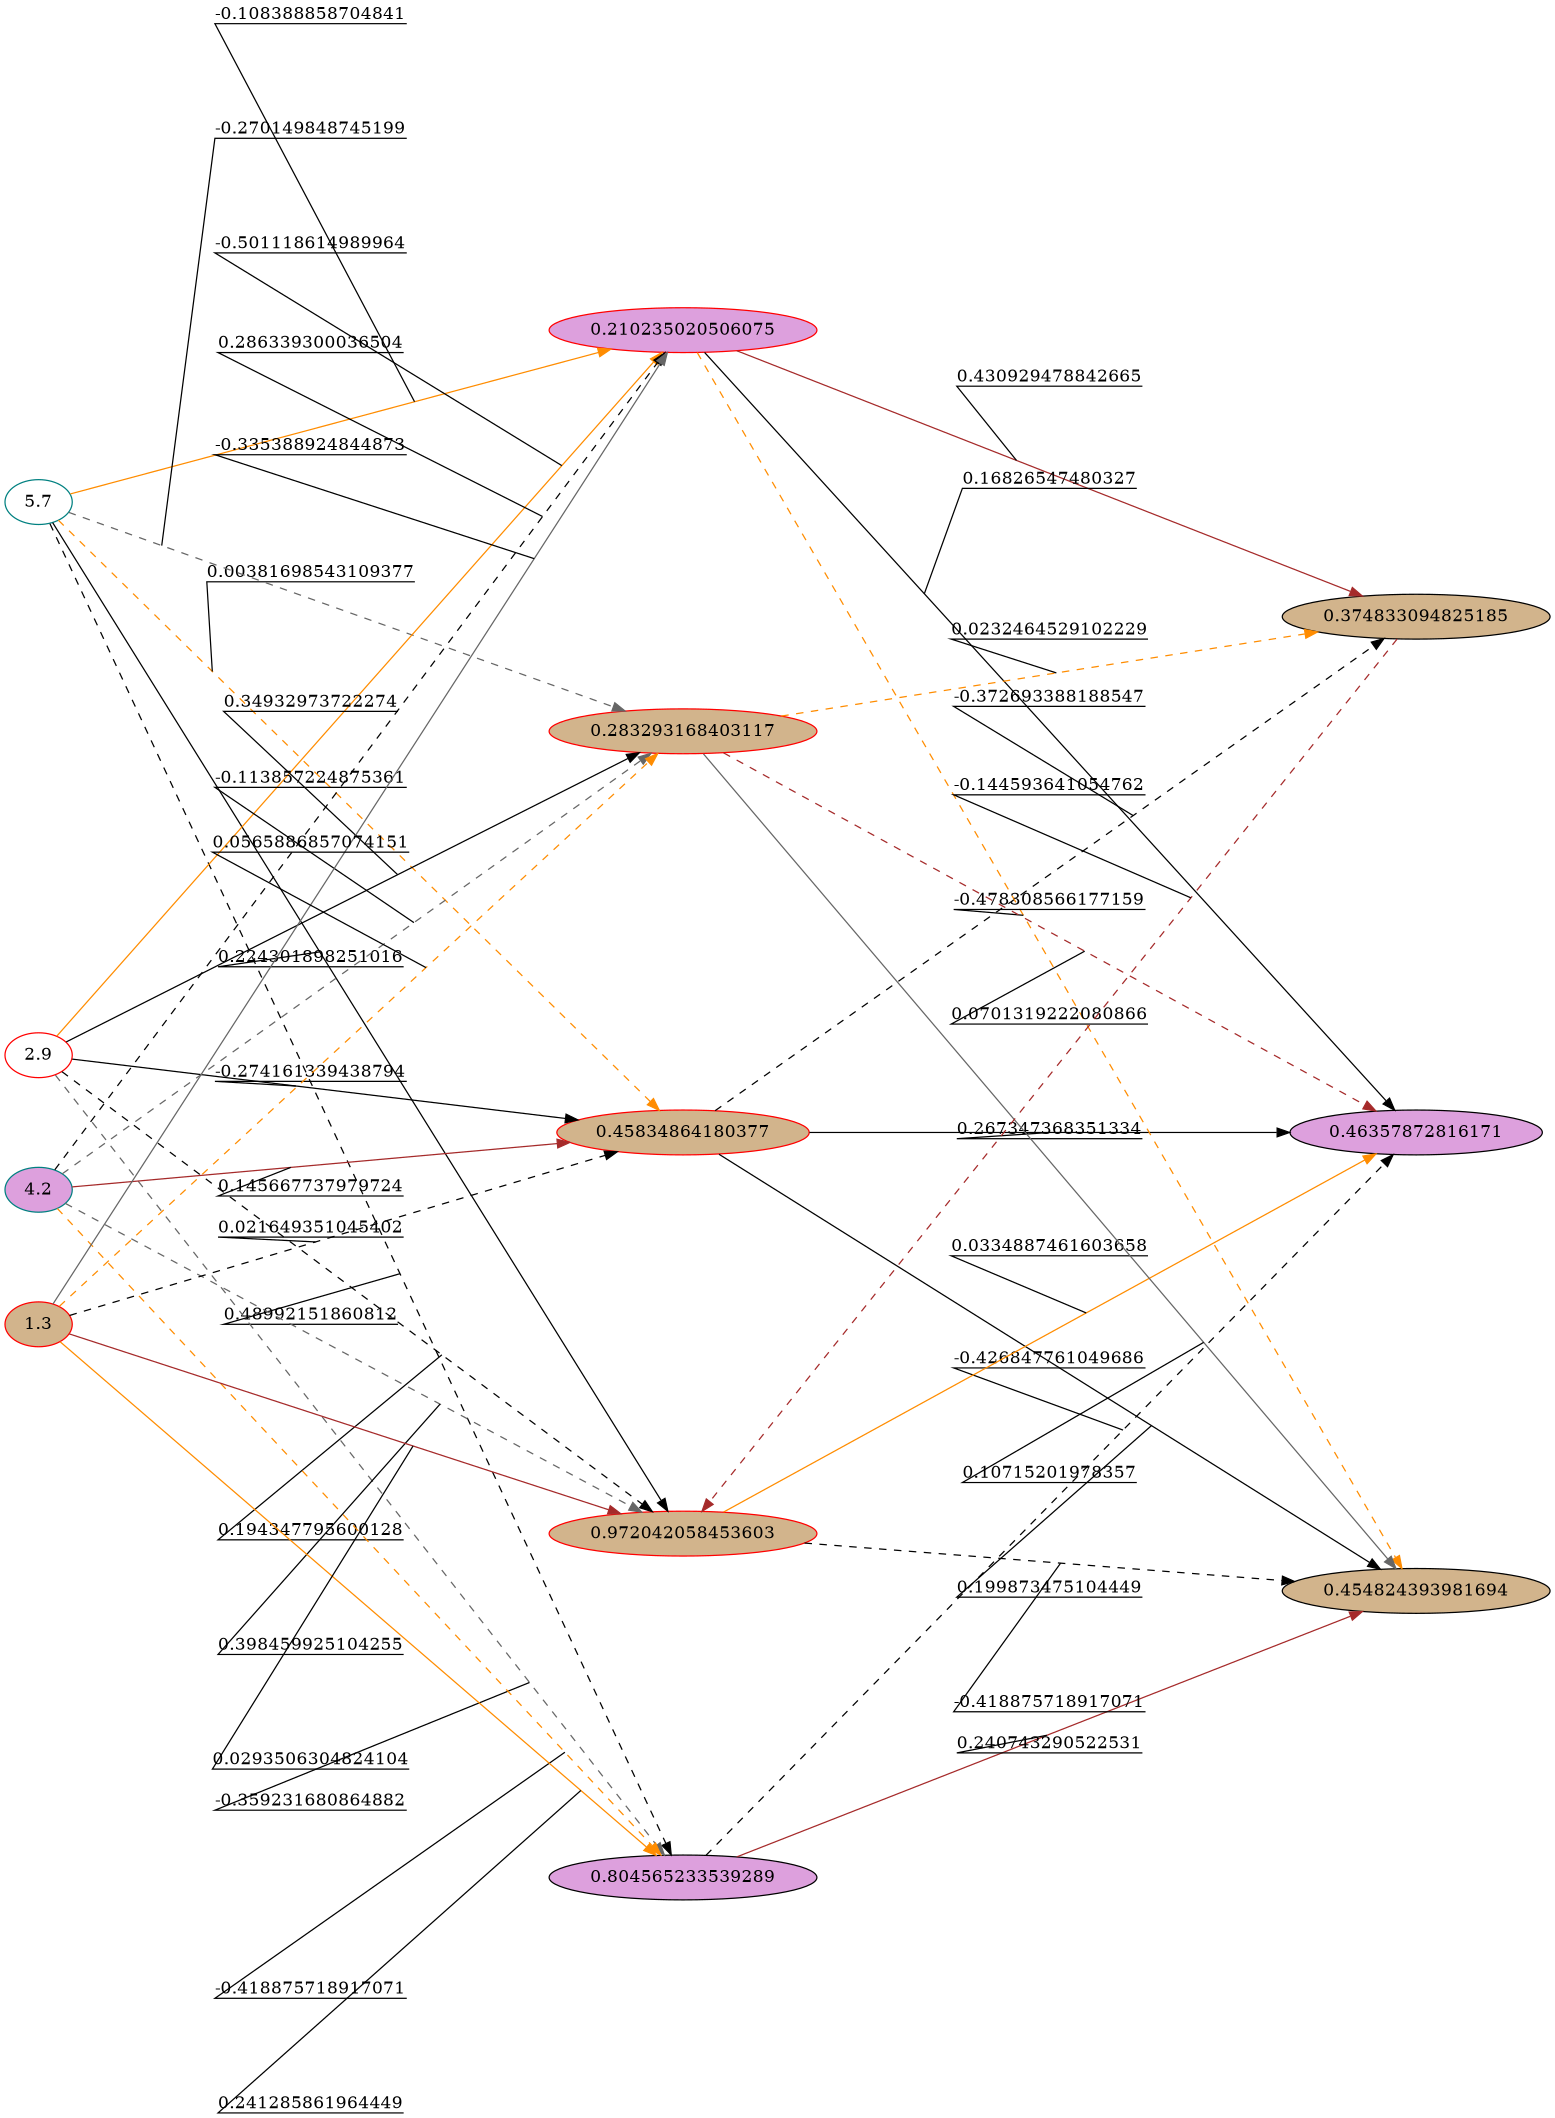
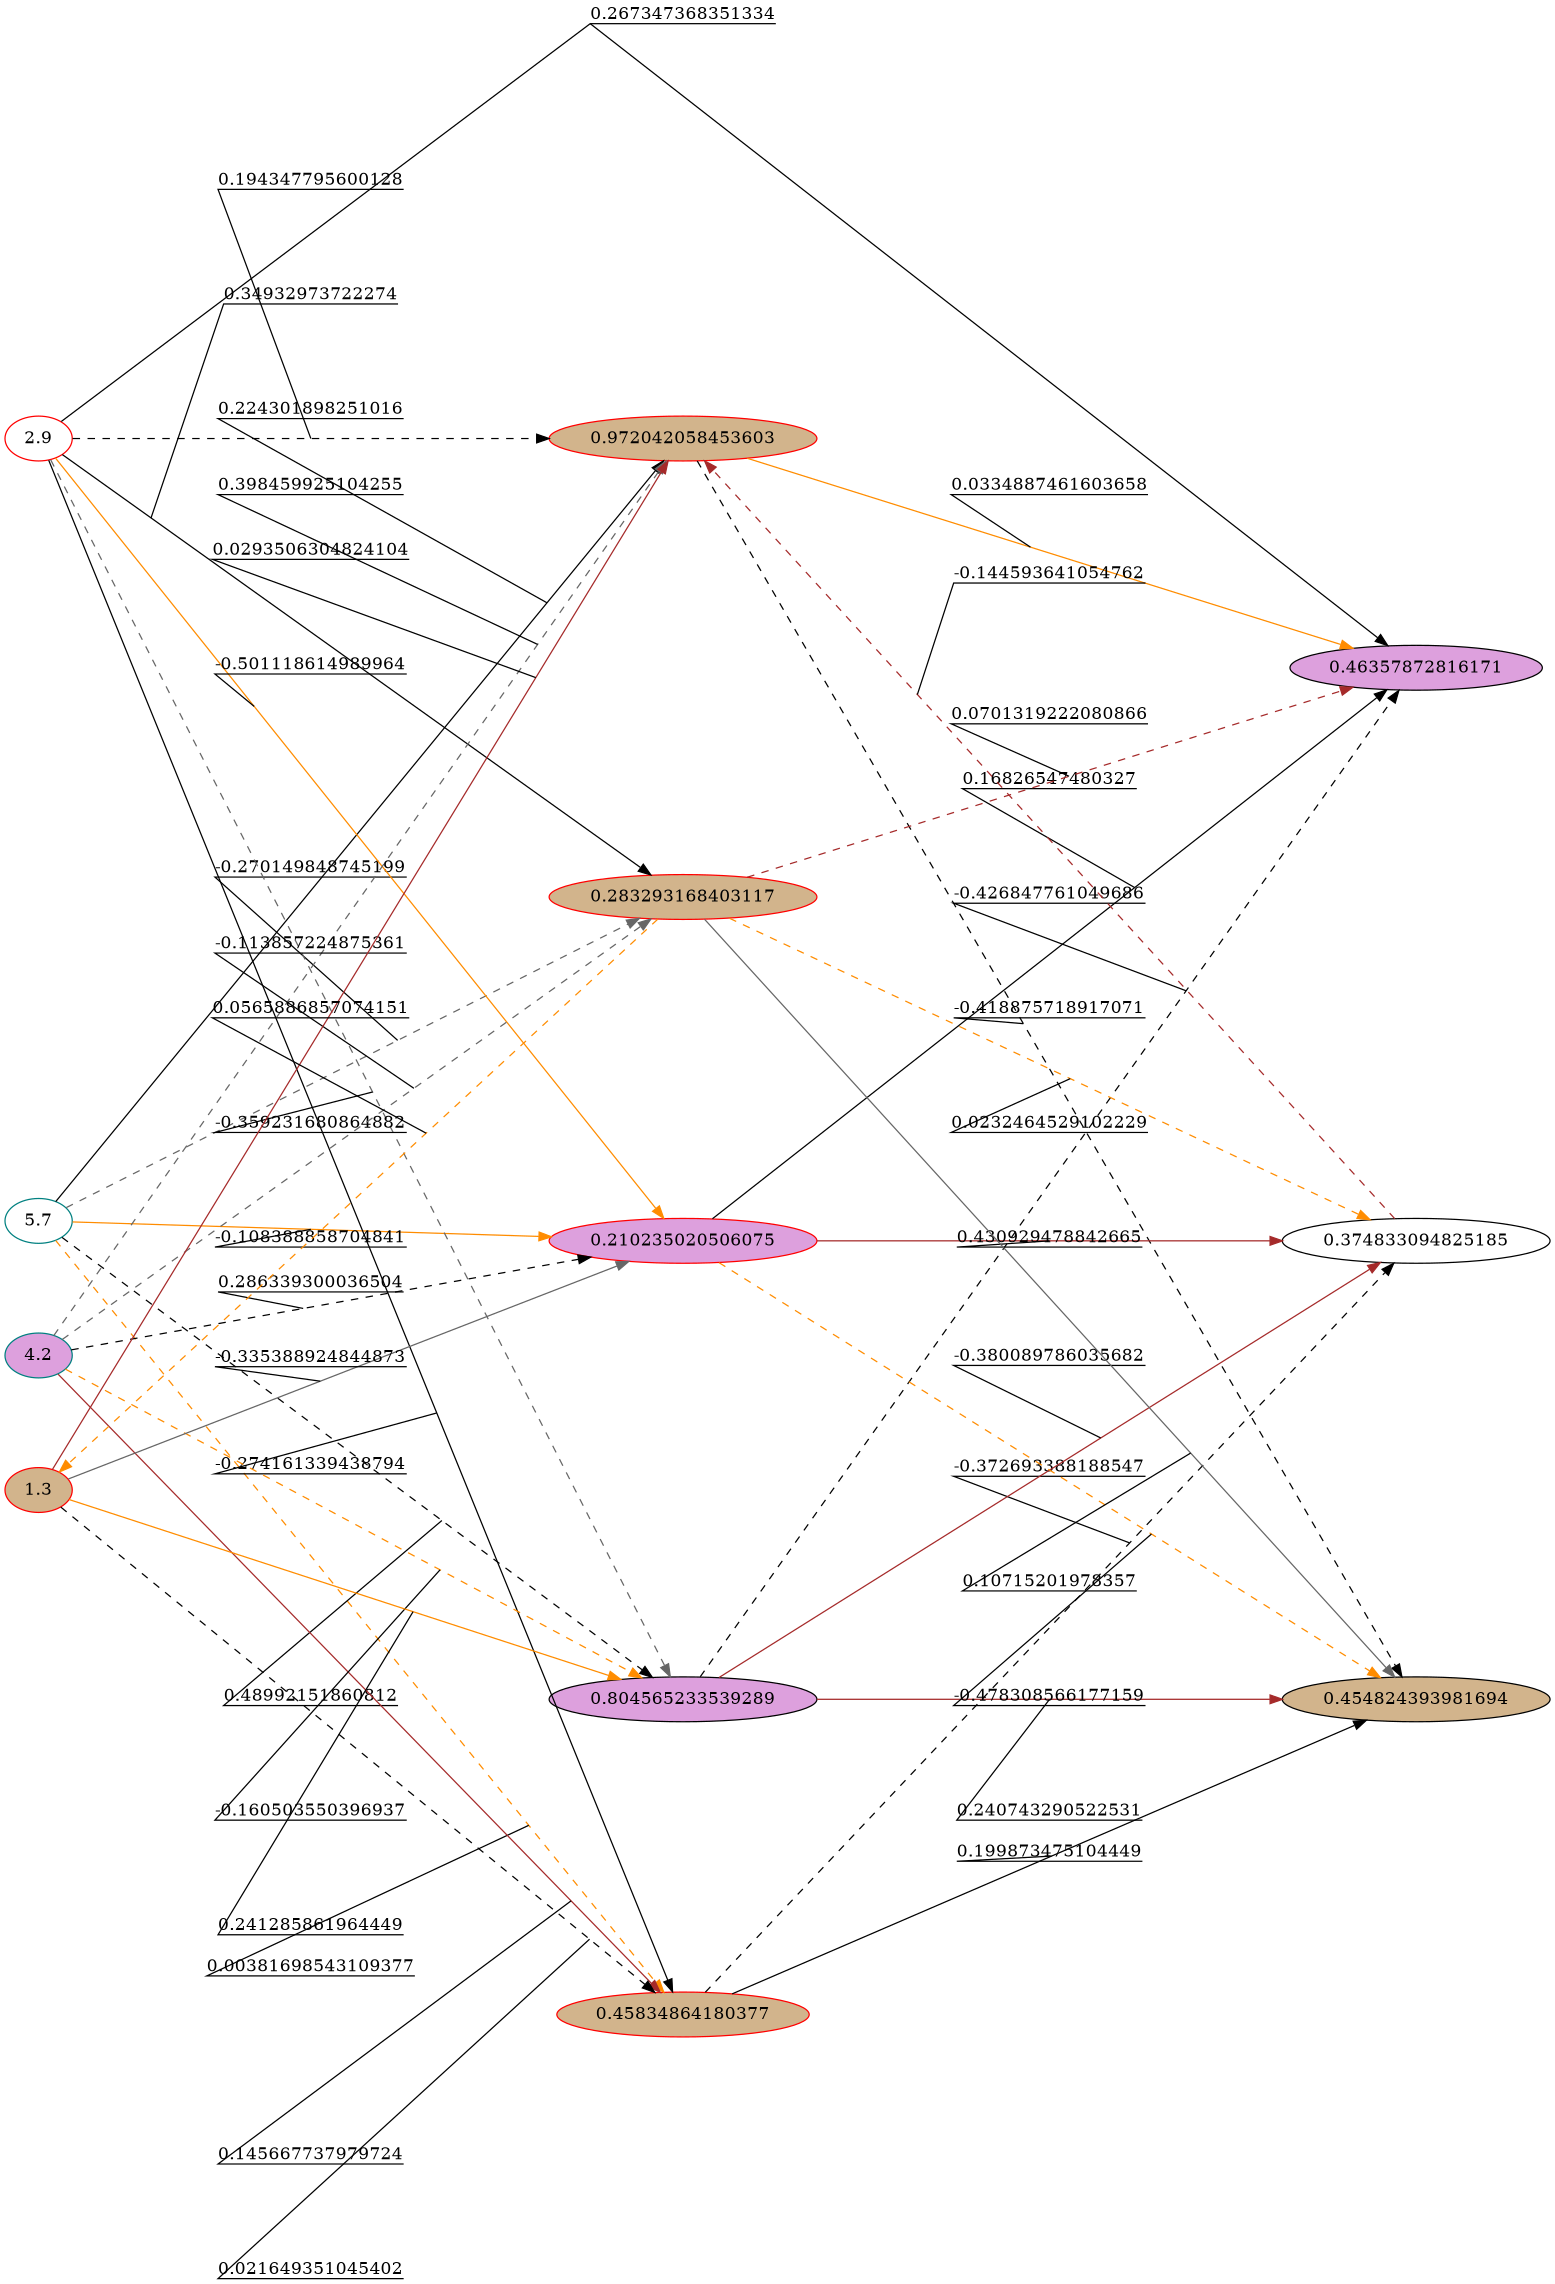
(1416, 617) -> (1416, 1241)
(354, 1034) -> (363, 1191)
(1043, 1132) -> (723, 127)
none -> (1028, 1484)
(311, 1989) -> (311, 1811)
